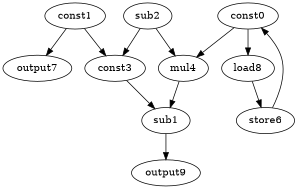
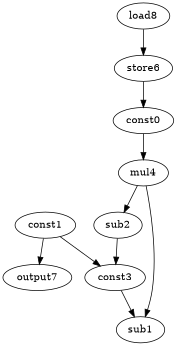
(163, 39) -> (132, 196)
(248, 39) -> none
(166, 173) -> none
